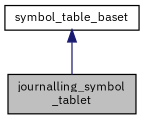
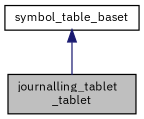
(72, 94) -> (72, 94)
